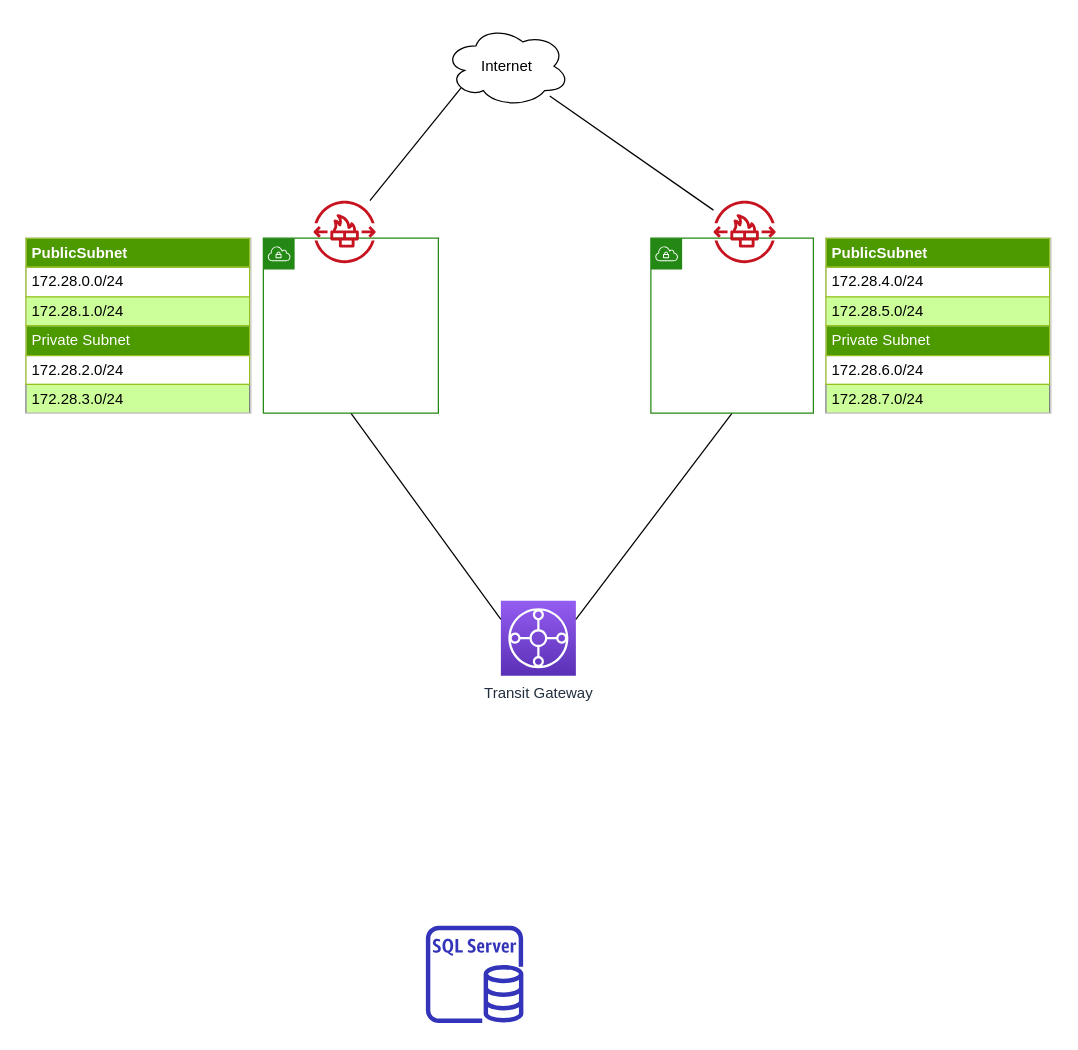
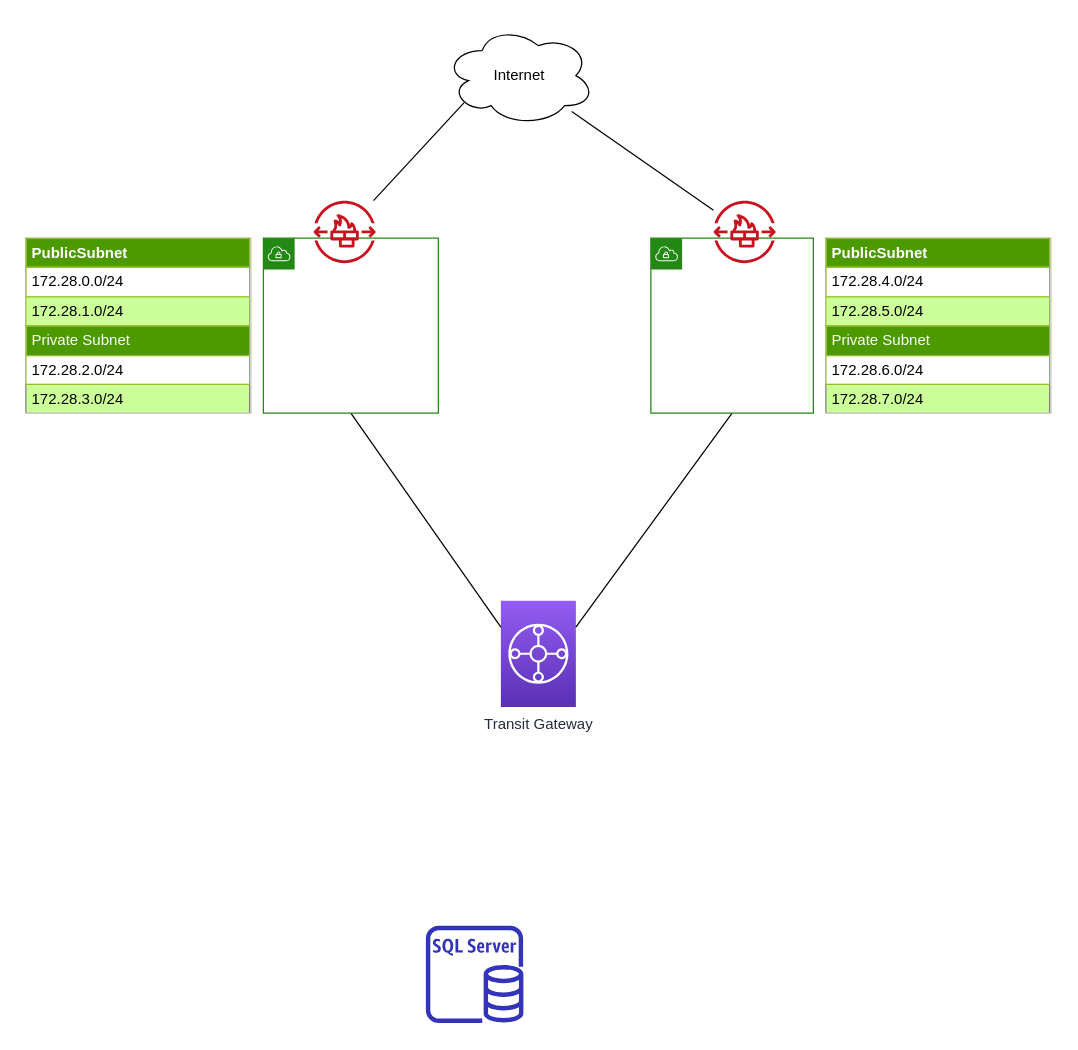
(507, 66) -> (519, 76)
(538, 638) -> (538, 654)
